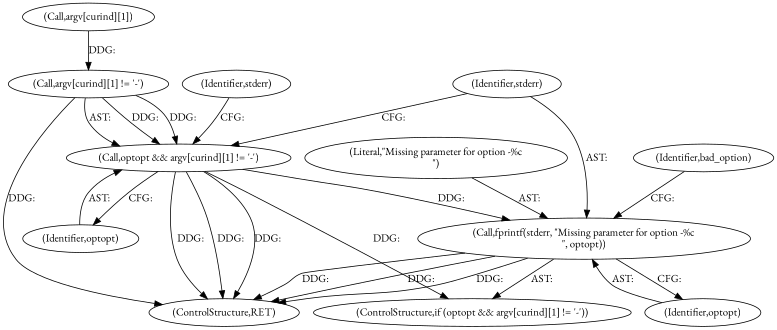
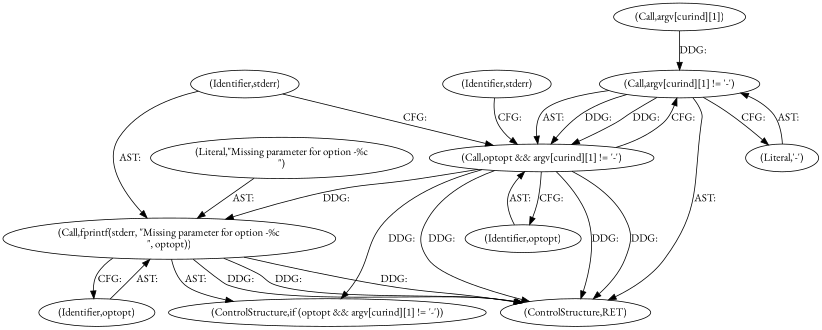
none -> (650, 133)
(704, 158) -> none
none -> (782, 158)
(23, 198) -> (707, 198)
